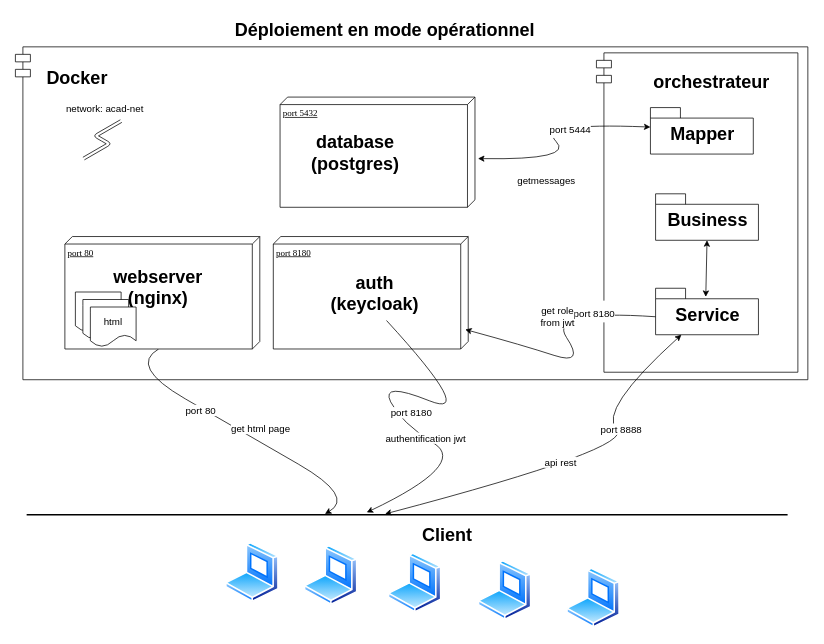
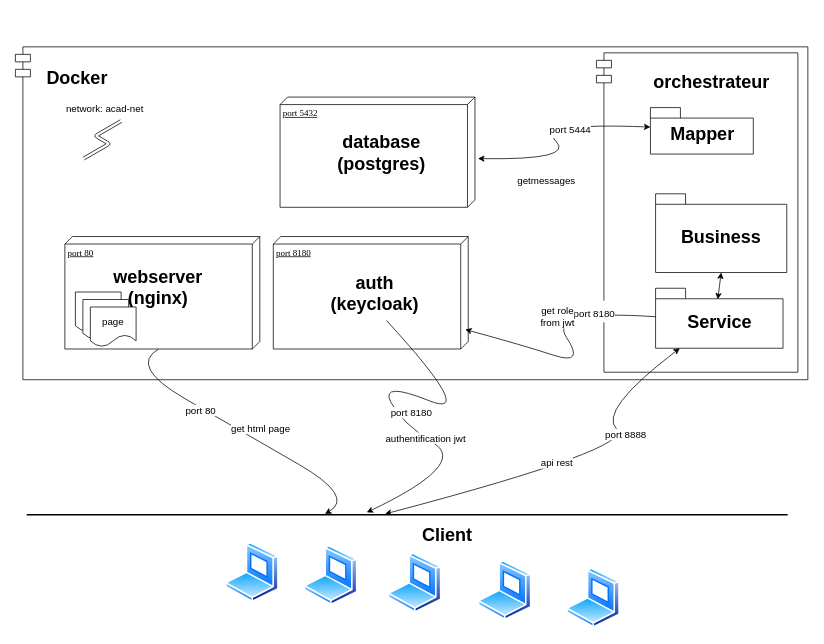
(385, 30) -> none
(356, 154) -> (382, 154)
(707, 217) -> (721, 233)
(707, 312) -> (720, 318)
(113, 321) -> (113, 321)
